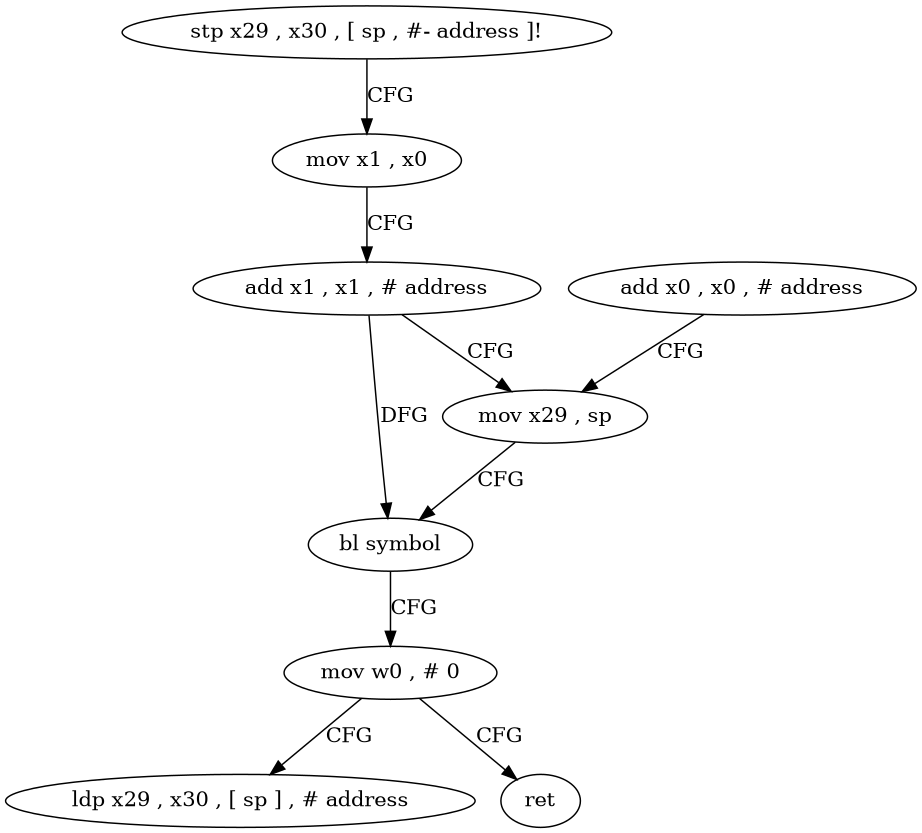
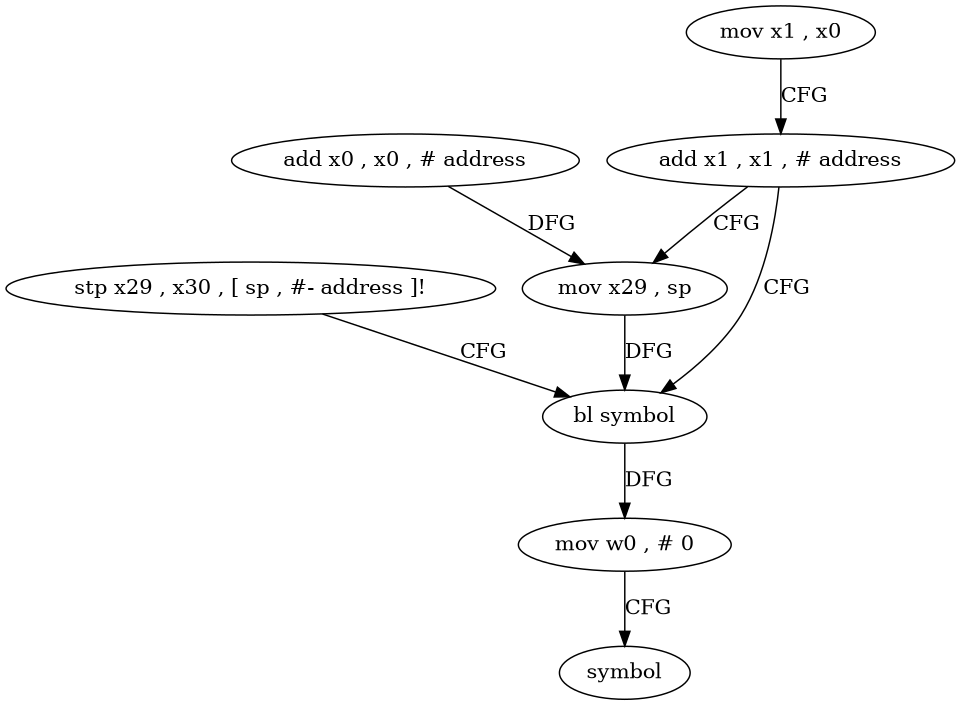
(367, 89) -> (439, 353)
(681, 353) -> (552, 225)
(404, 417) -> (787, 289)
(501, 481) -> (649, 353)
(414, 609) -> (649, 481)
(240, 801) -> none
(541, 801) -> (625, 673)
